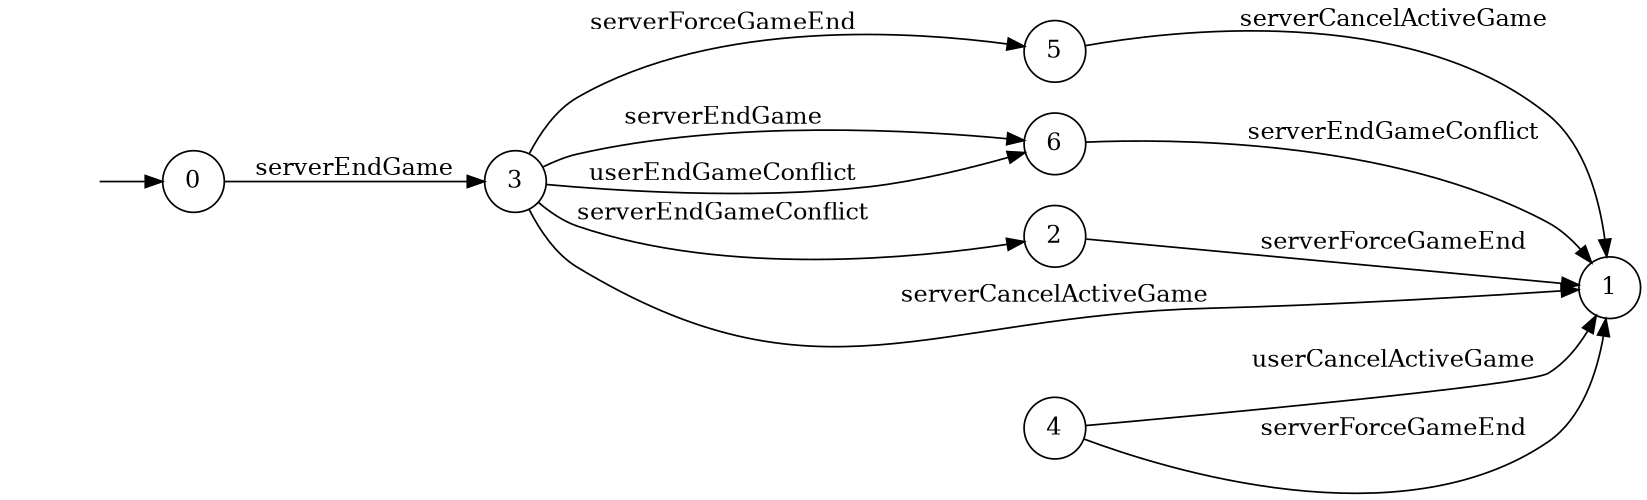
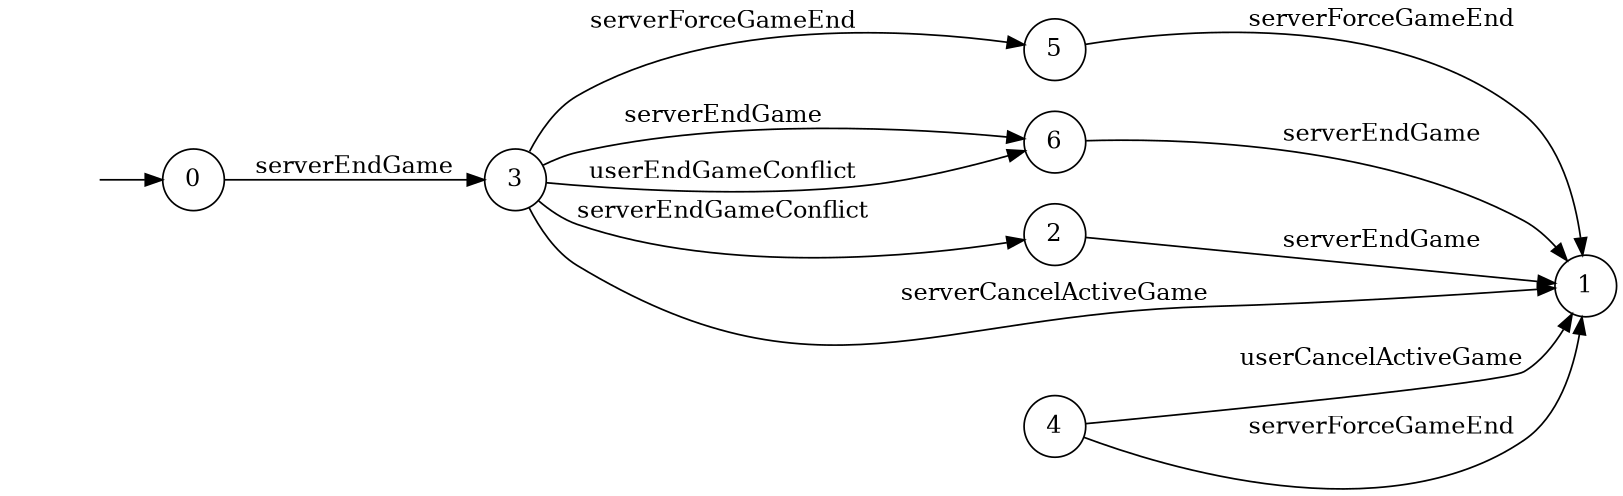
(1394, 20) -> (1382, 20)
(1394, 133) -> (1382, 134)
(1394, 242) -> (1382, 241)
